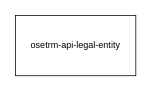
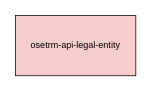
(75, 45) -> (75, 45)
